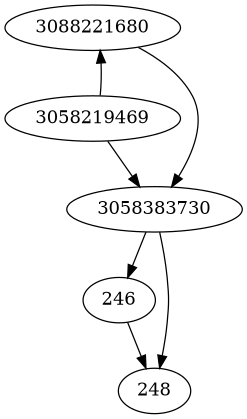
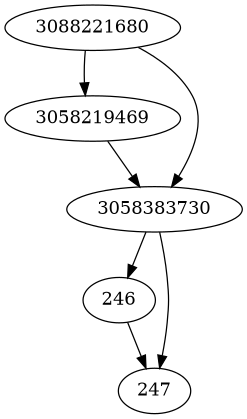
(101, 79) -> (84, 67)
(155, 391) -> (155, 391)
